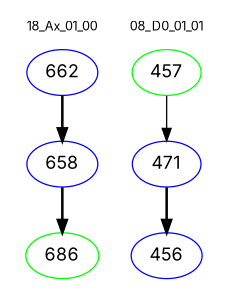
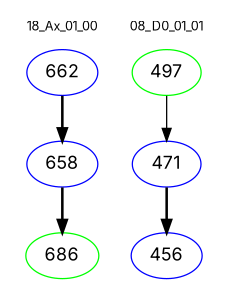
(167, 73) -> (167, 73)
